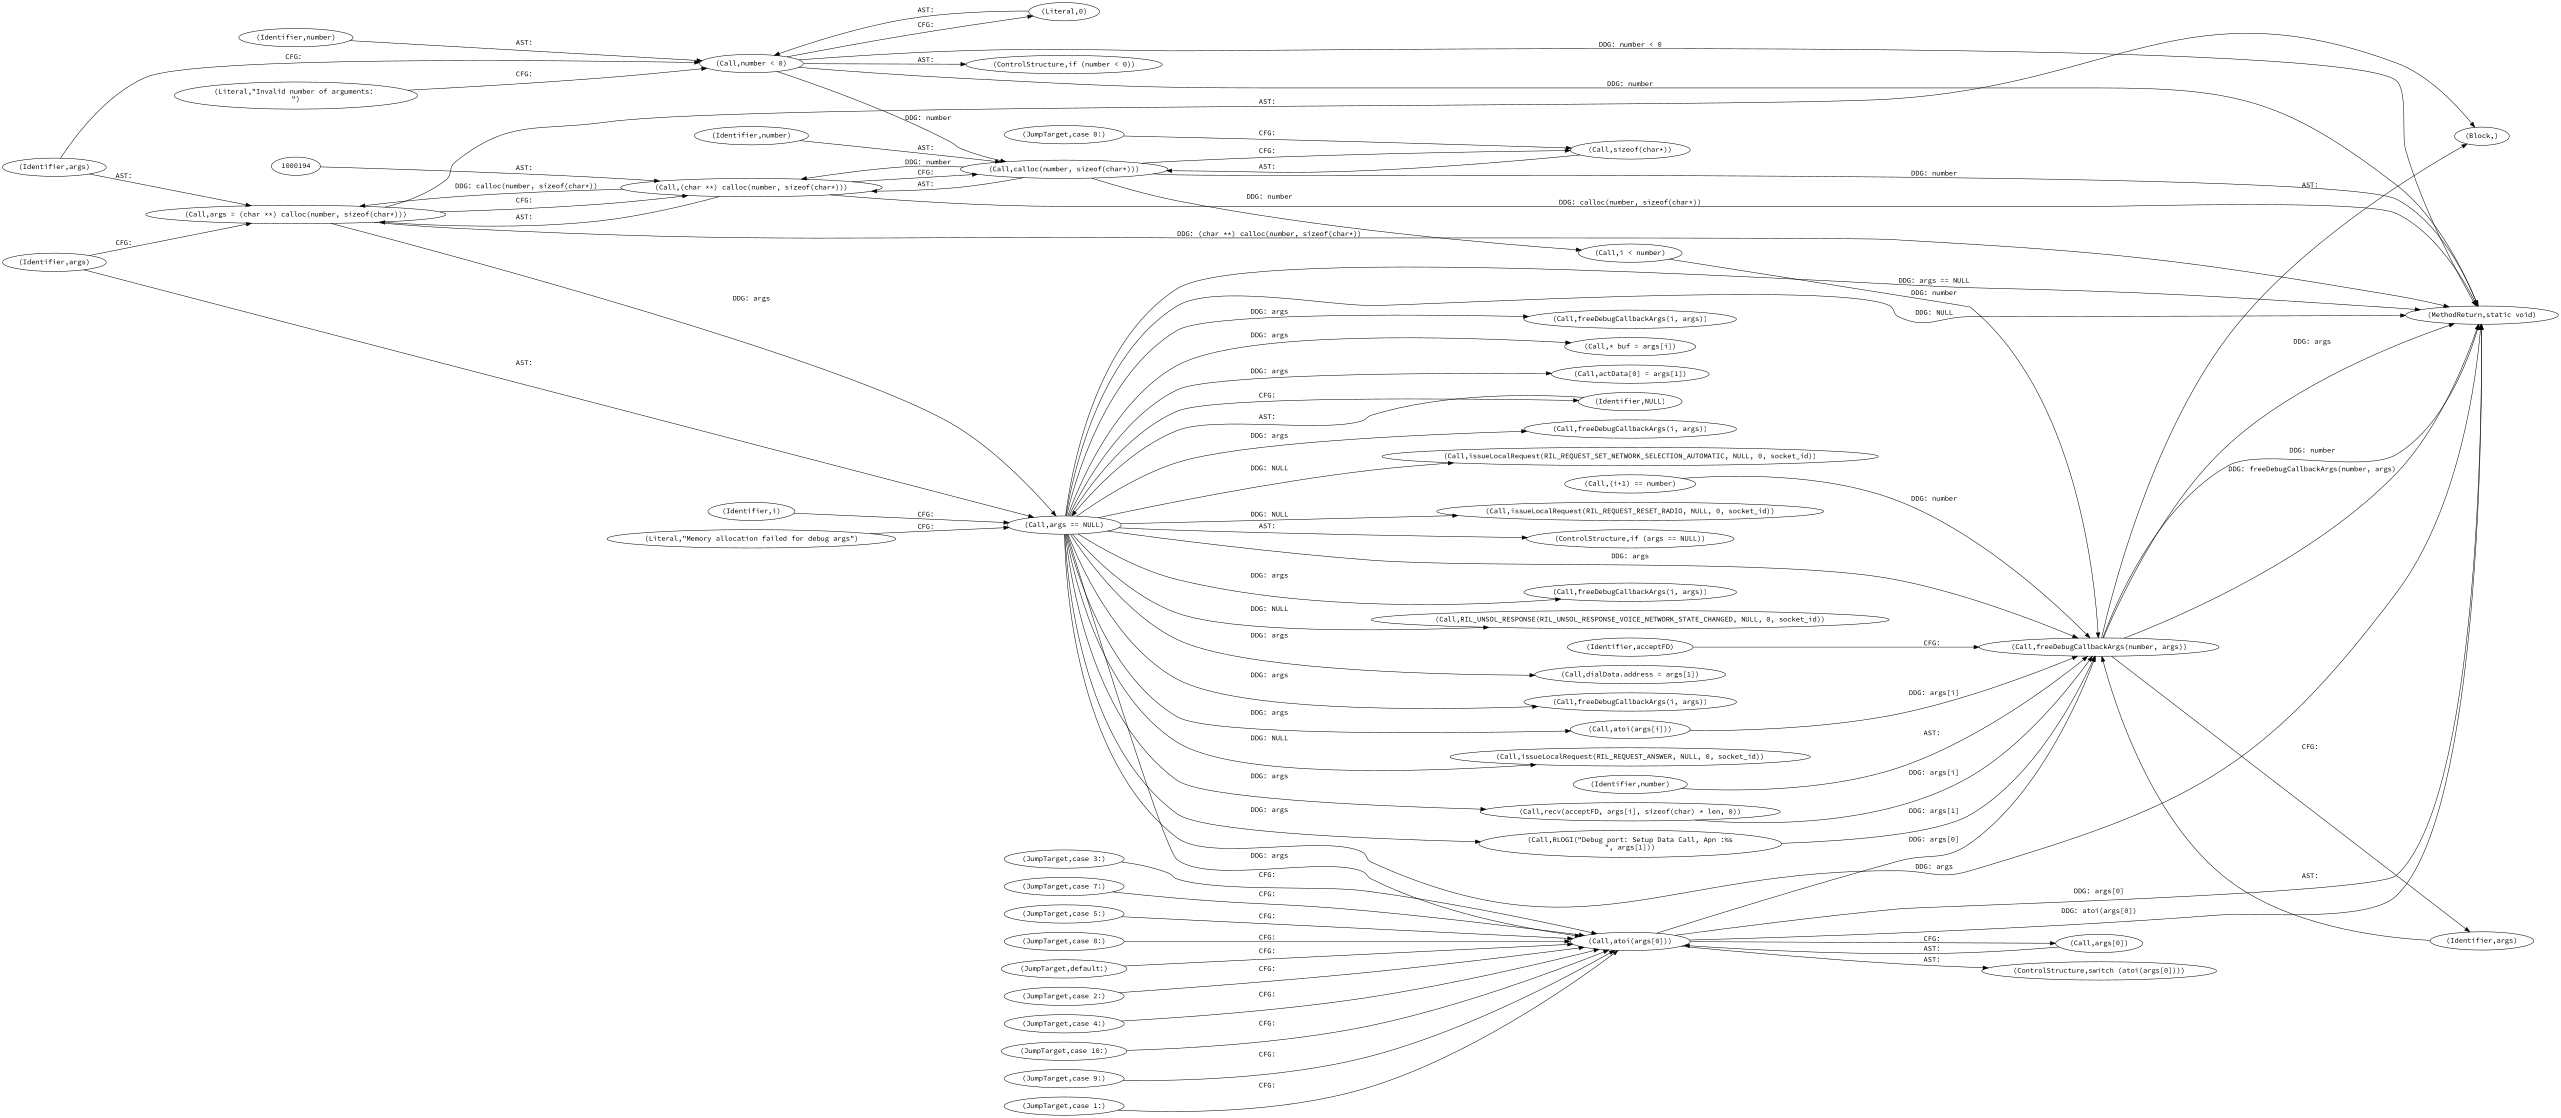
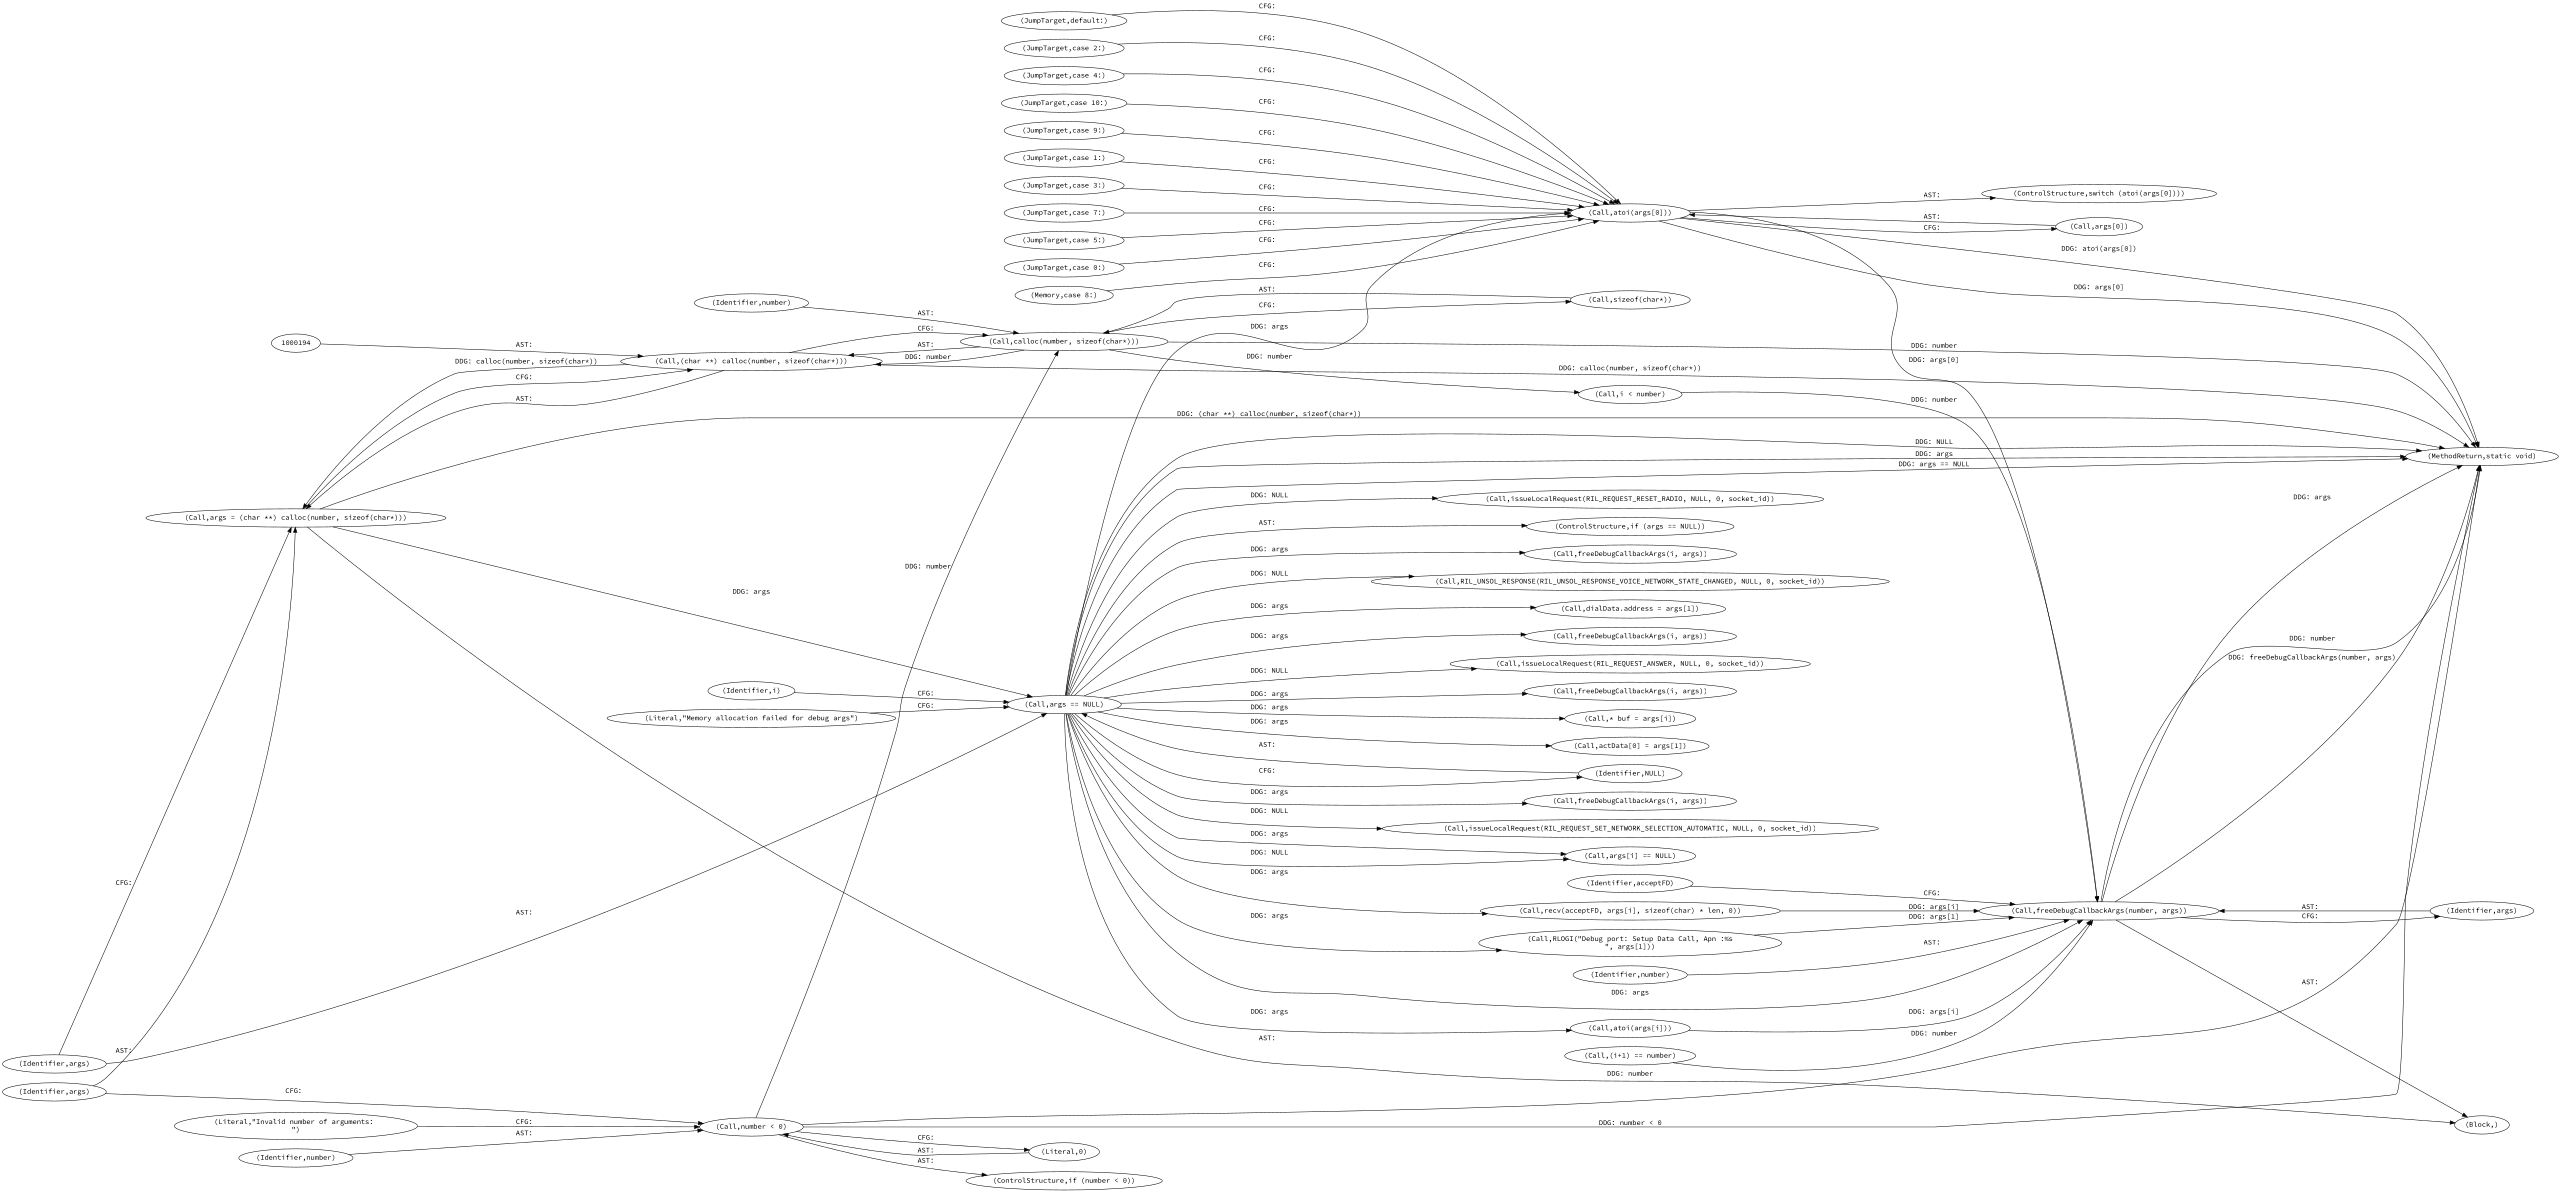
(1345, 141) -> (1349, 245)
none -> (1630, 856)
(1064, 941) -> (1064, 295)
